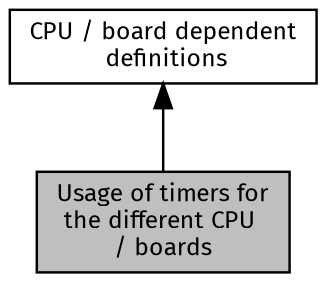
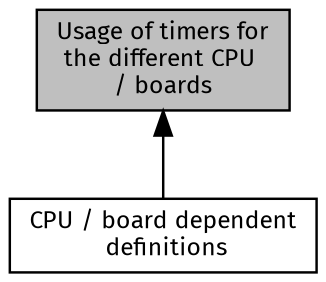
(163, 140) -> (163, 167)
